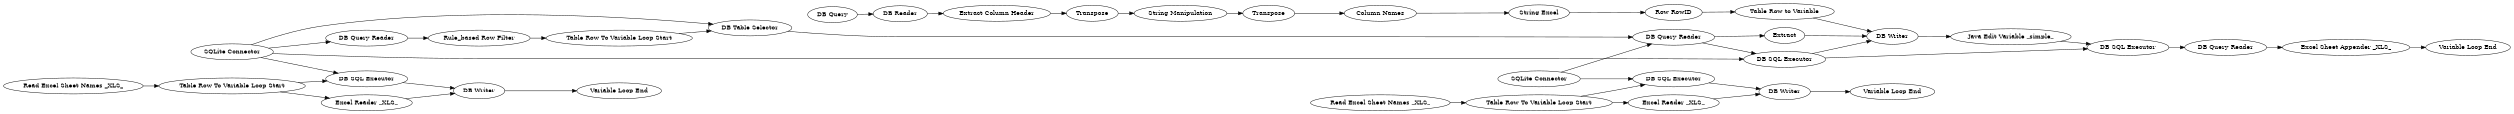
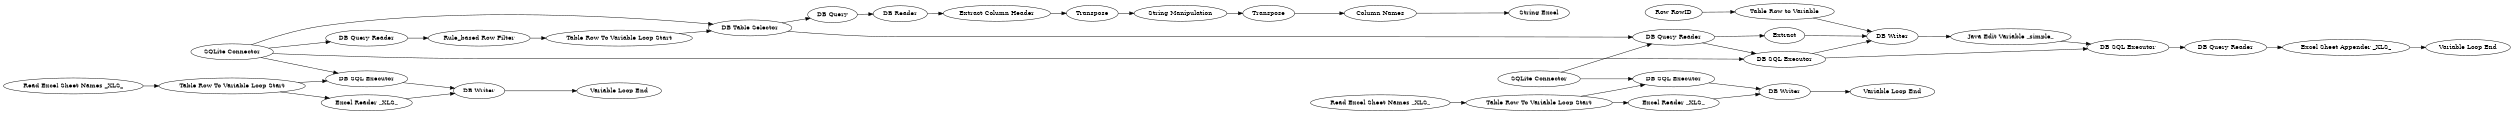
(1605, 13) -> none
none -> (794, 21)
